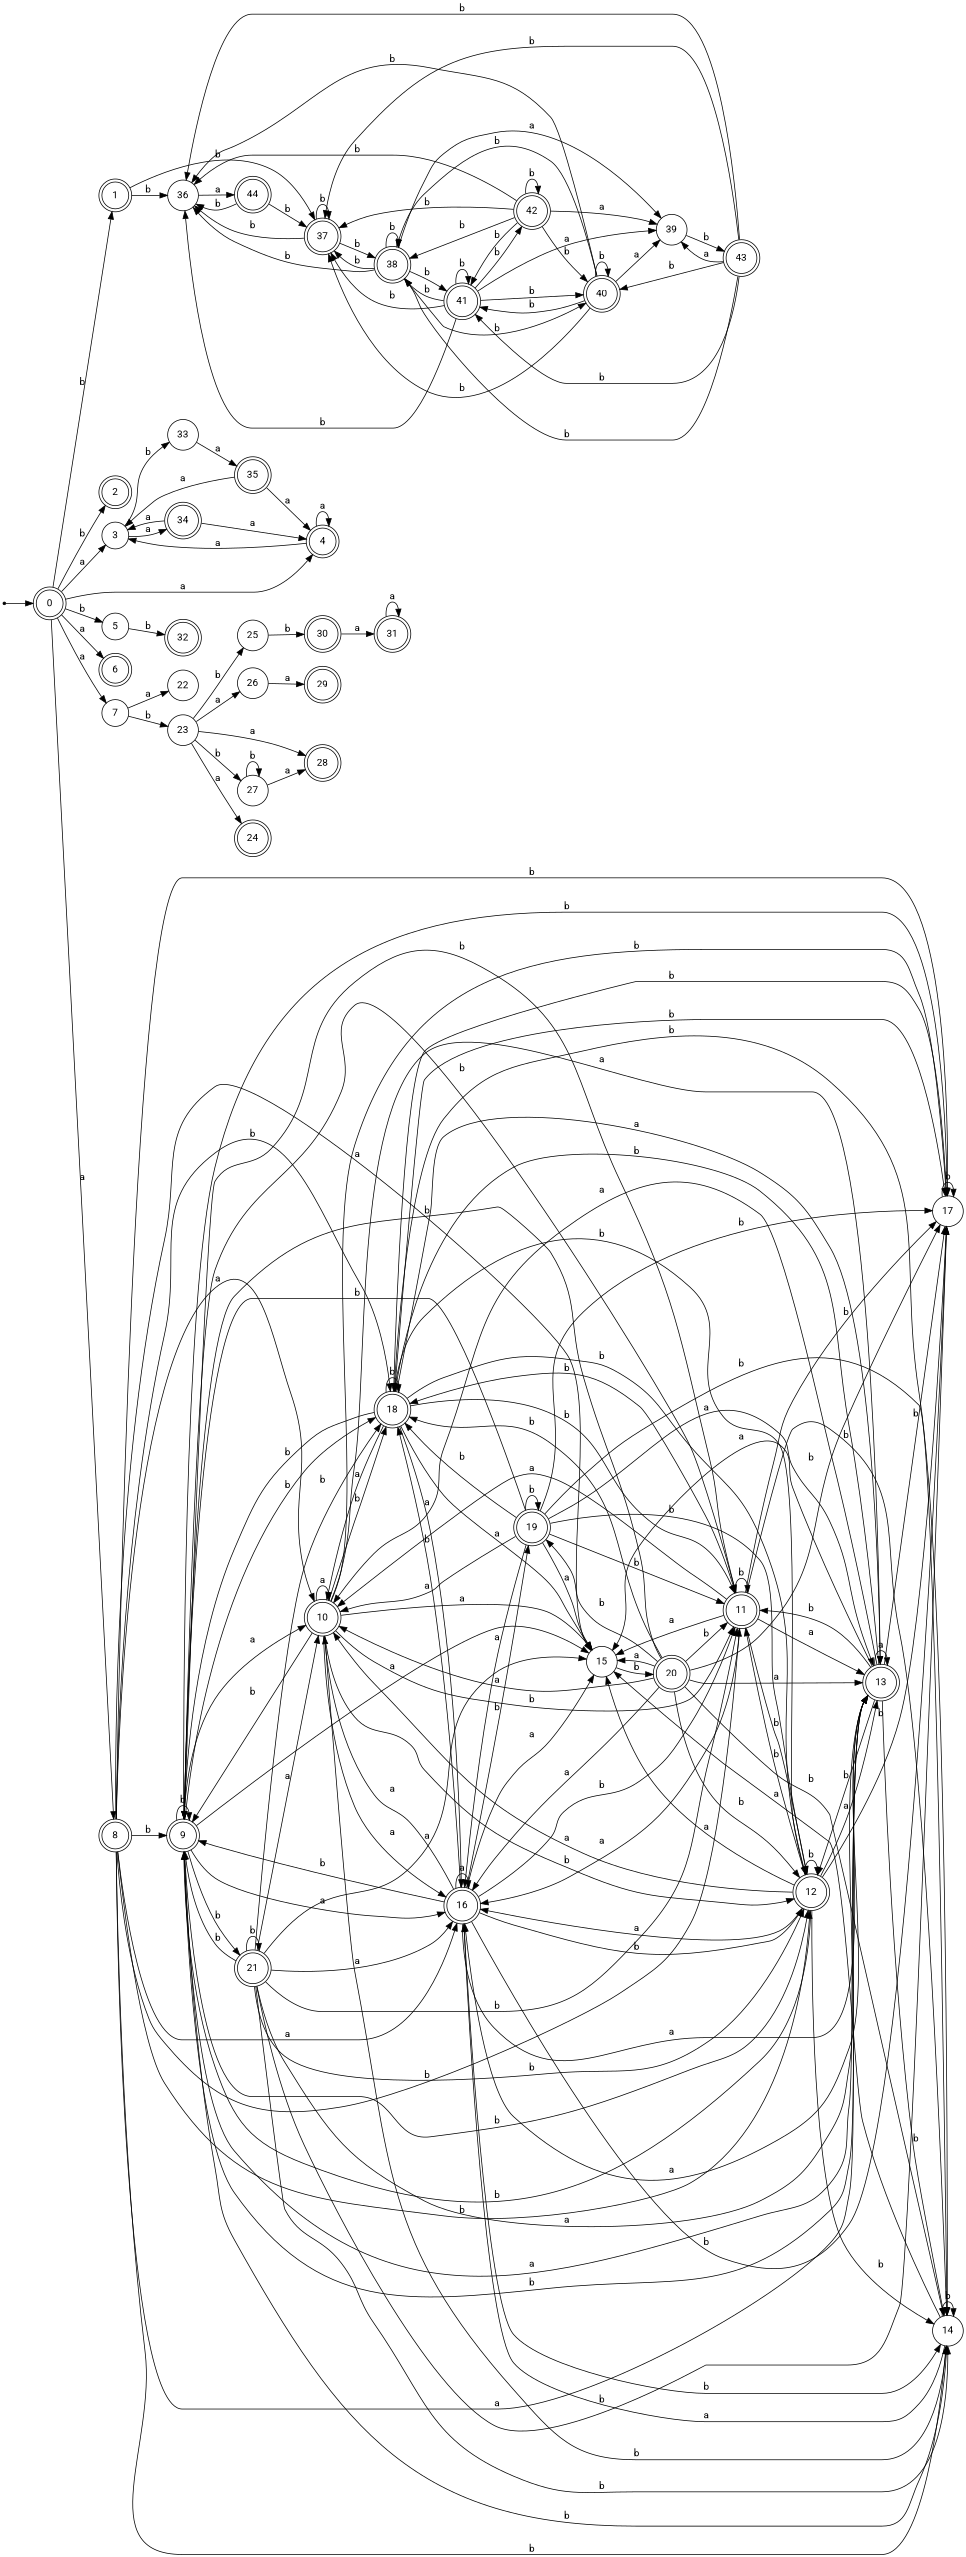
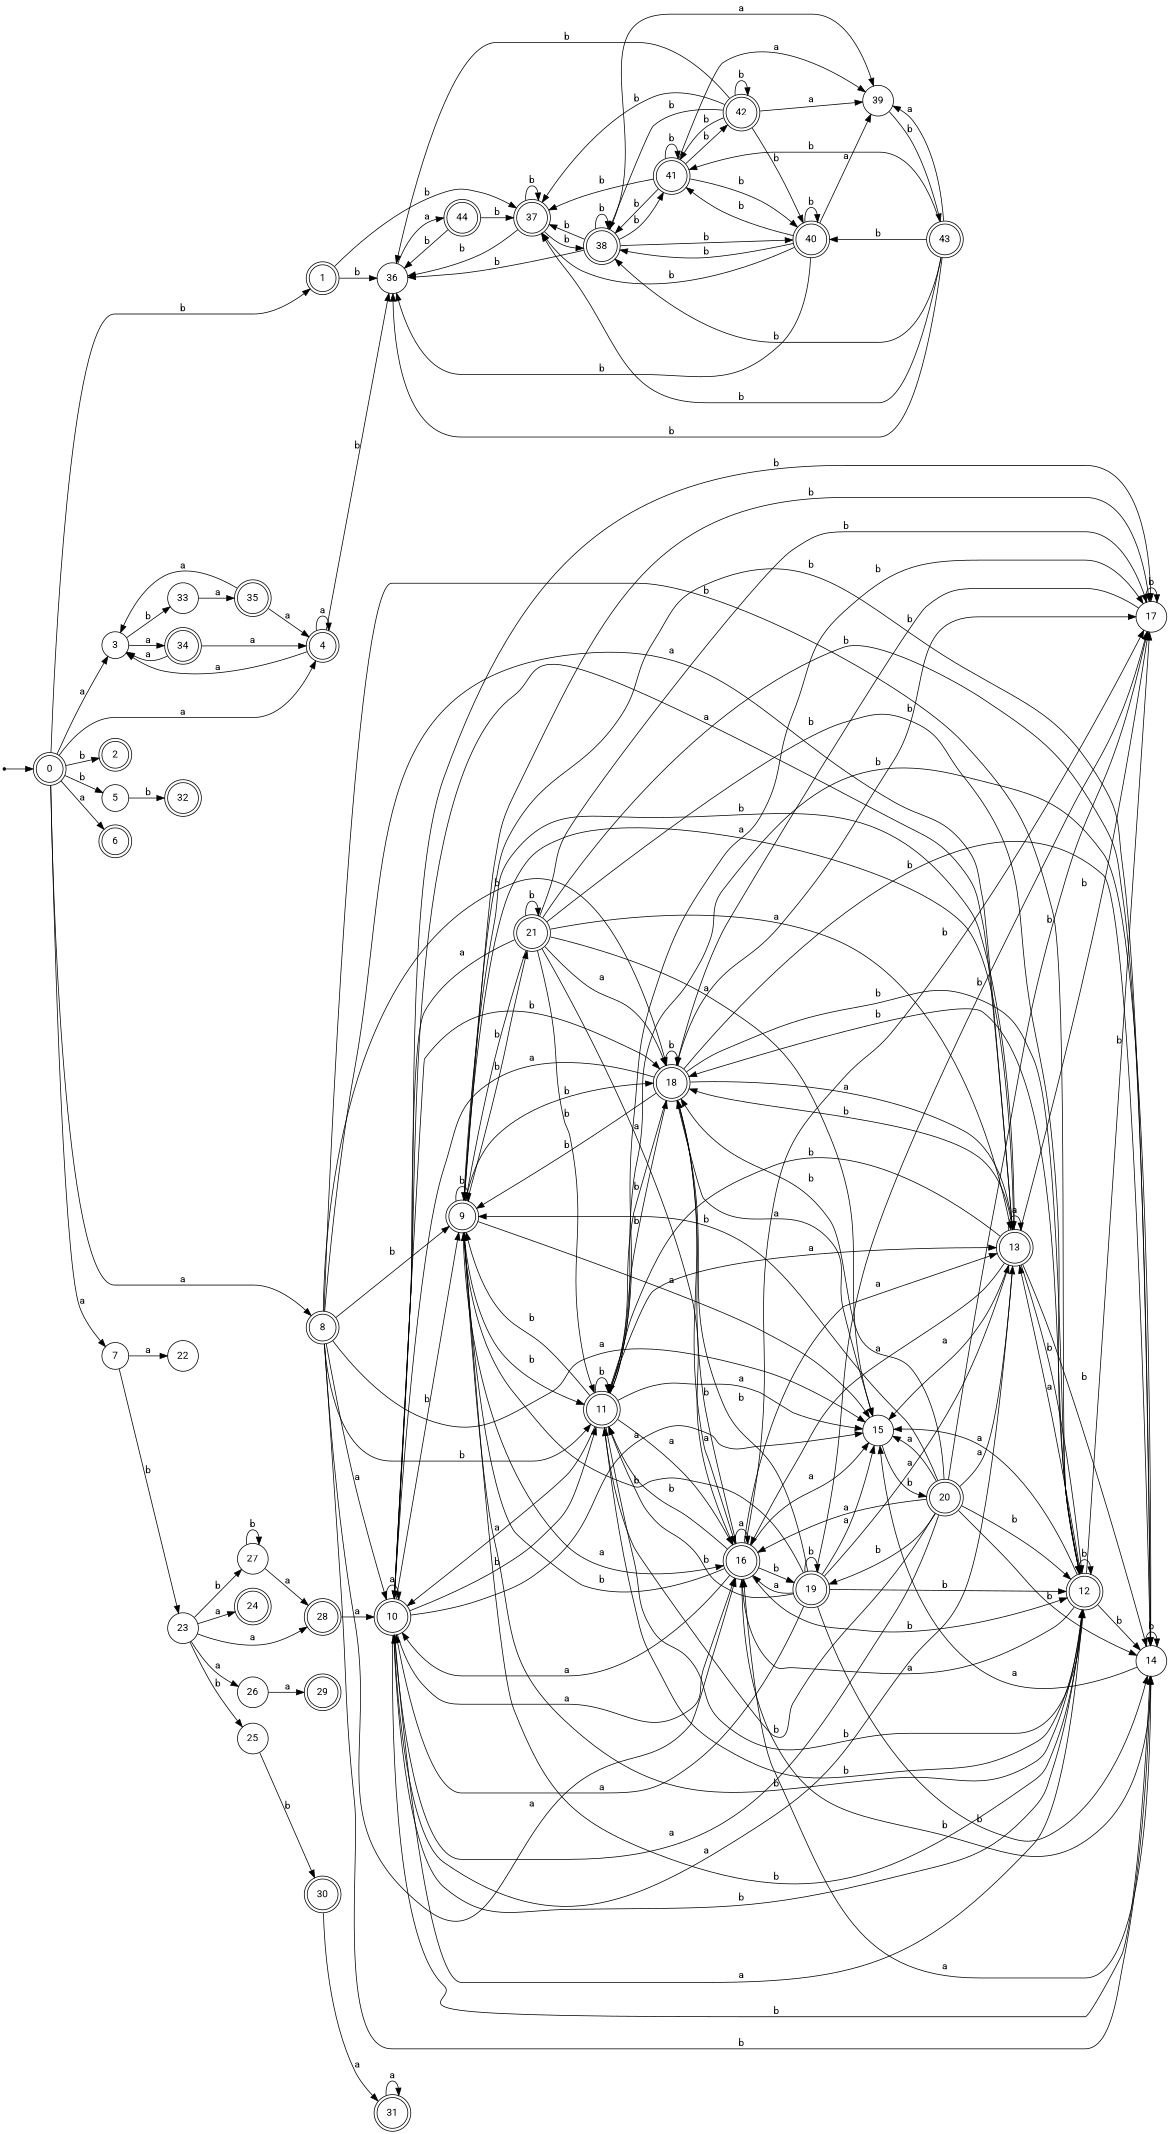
(273, 428) -> (357, 465)
(224, 878) -> none
(323, 1480) -> (602, 977)
(211, 1706) -> (349, 1617)
